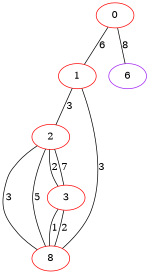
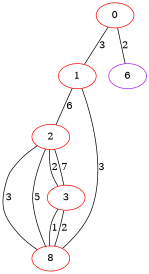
(103, 46) -> (103, 46)
(126, 46) -> (126, 46)
(70, 107) -> (70, 107)
